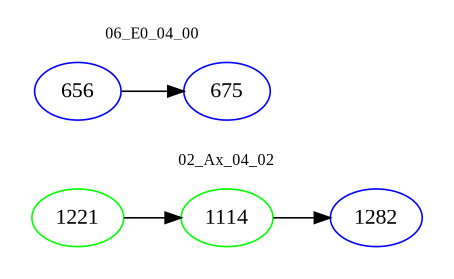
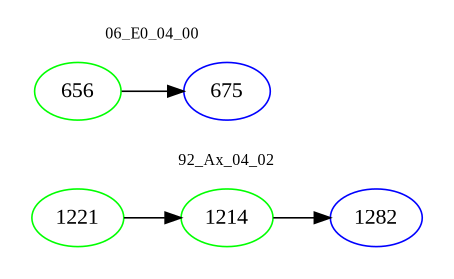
(78, 91) -> (78, 91)
(227, 161) -> (227, 161)
(227, 218) -> (227, 218)
